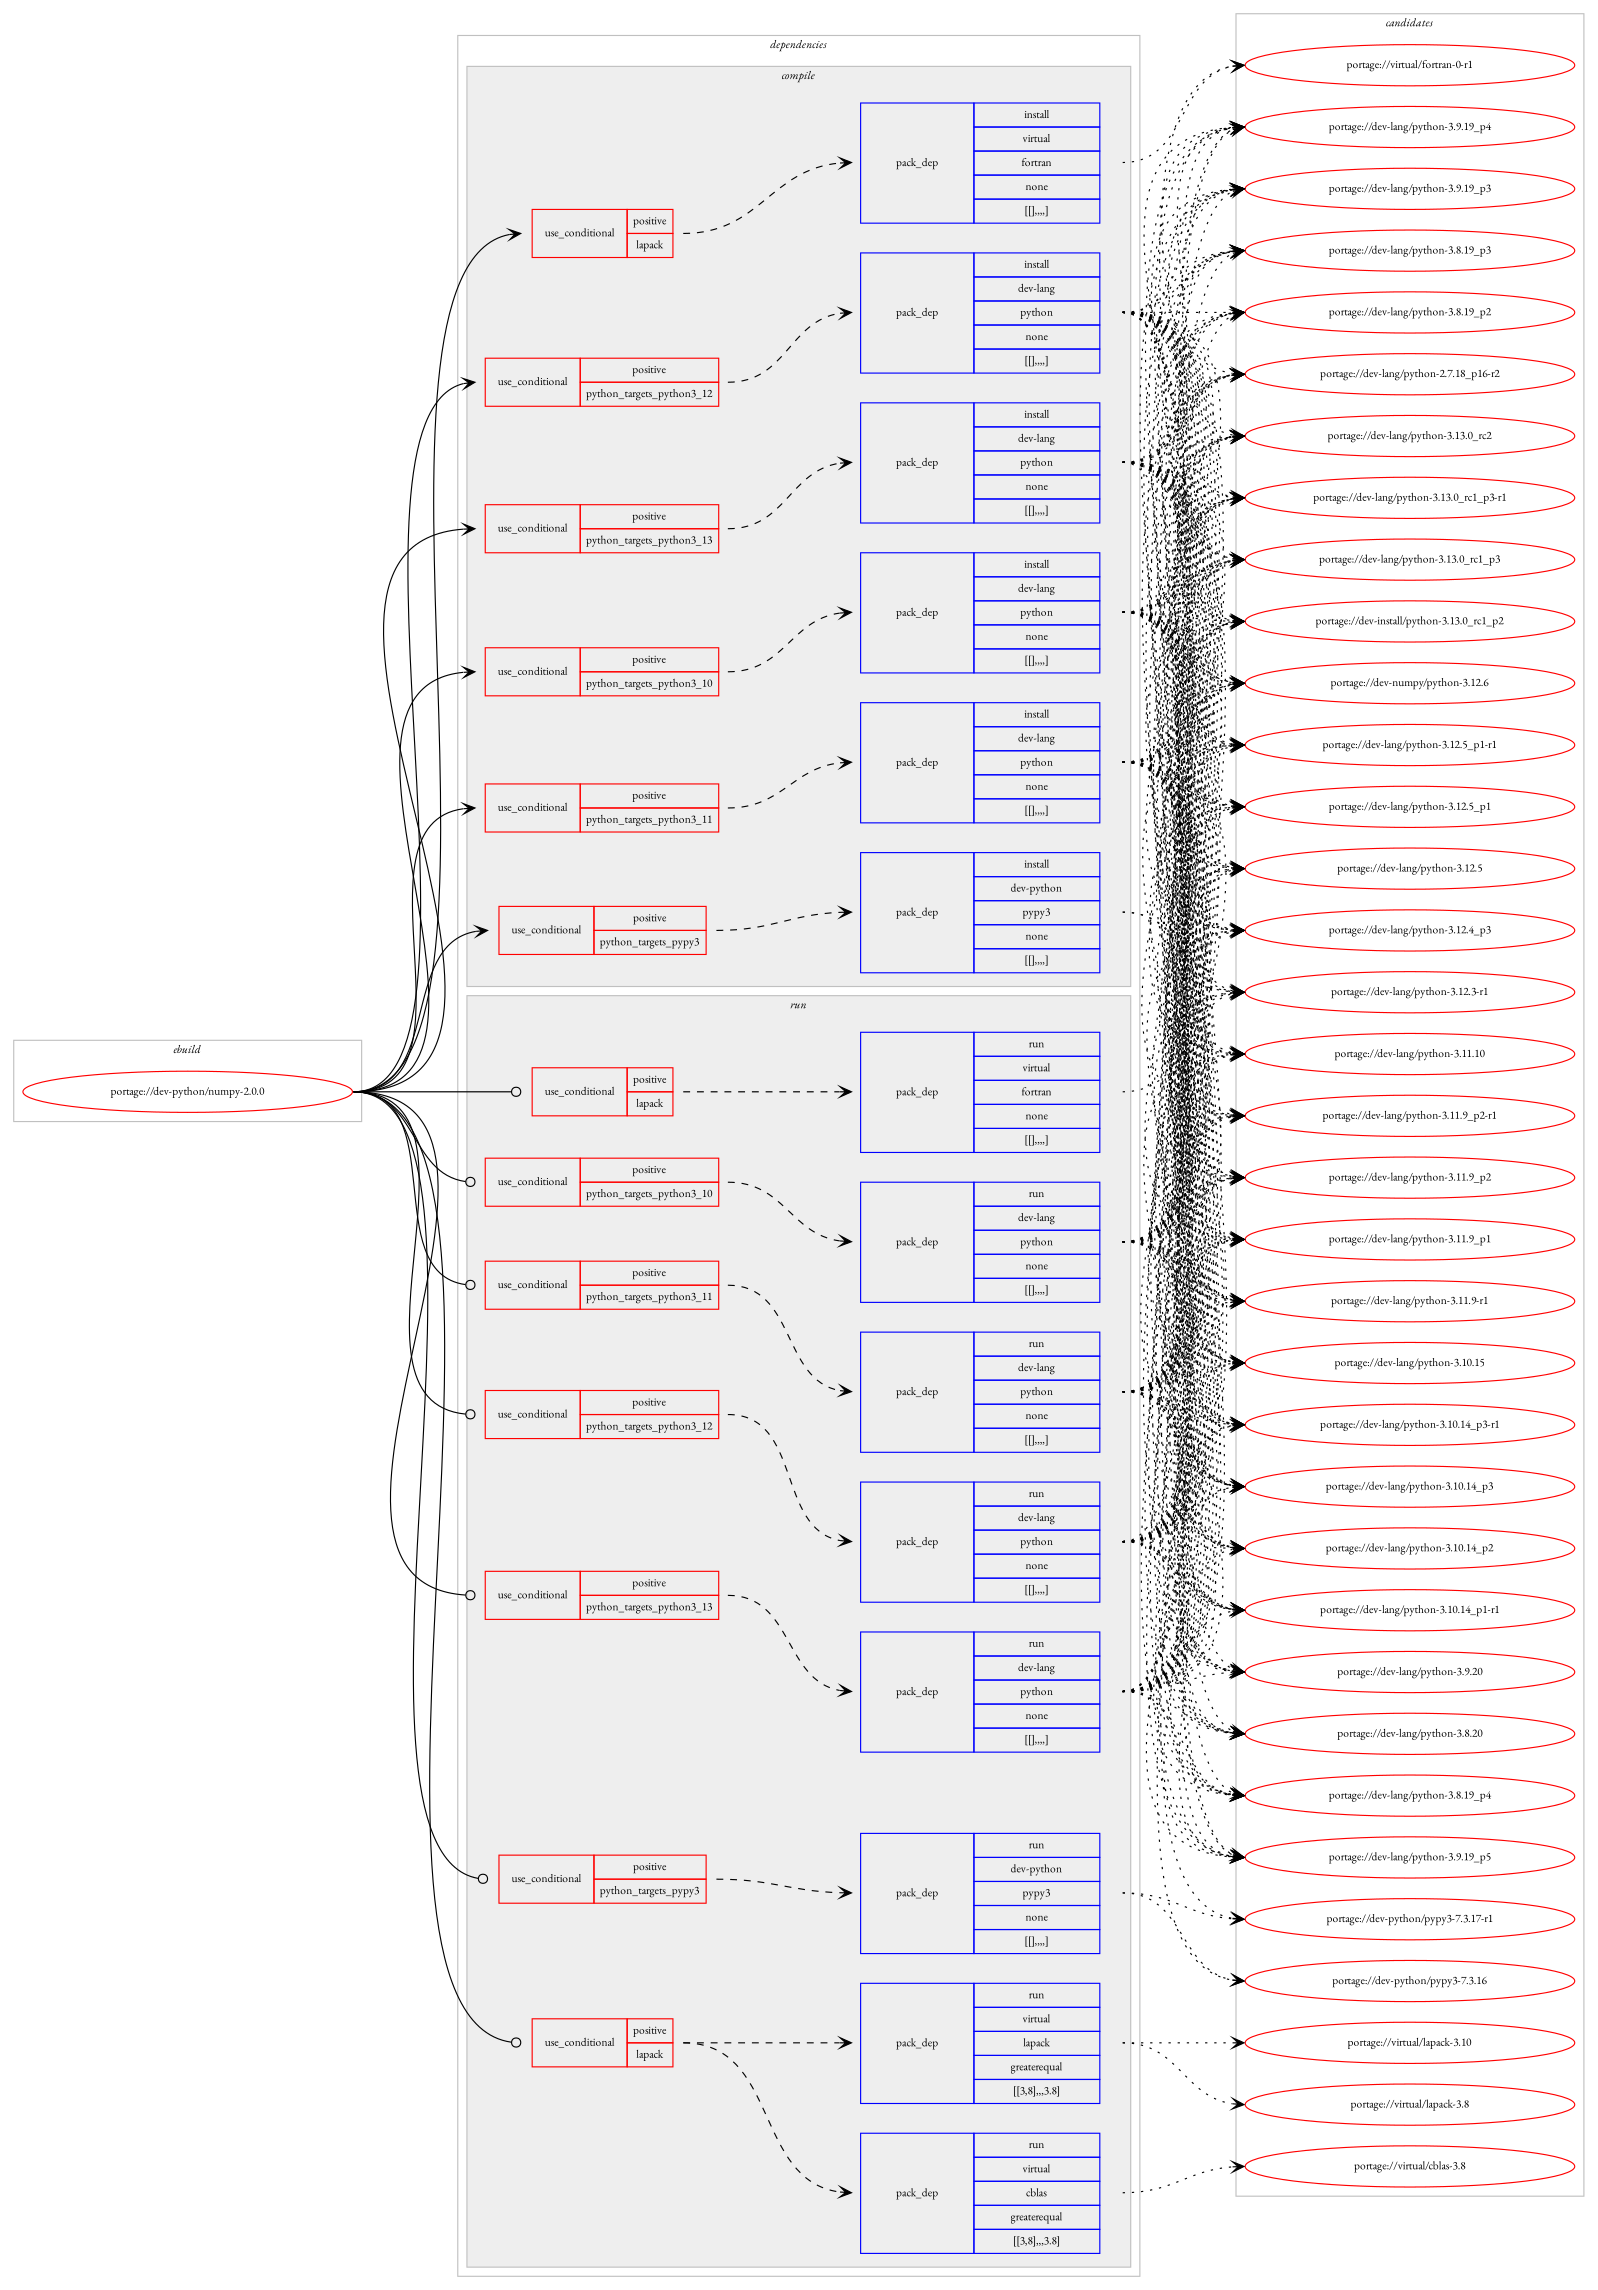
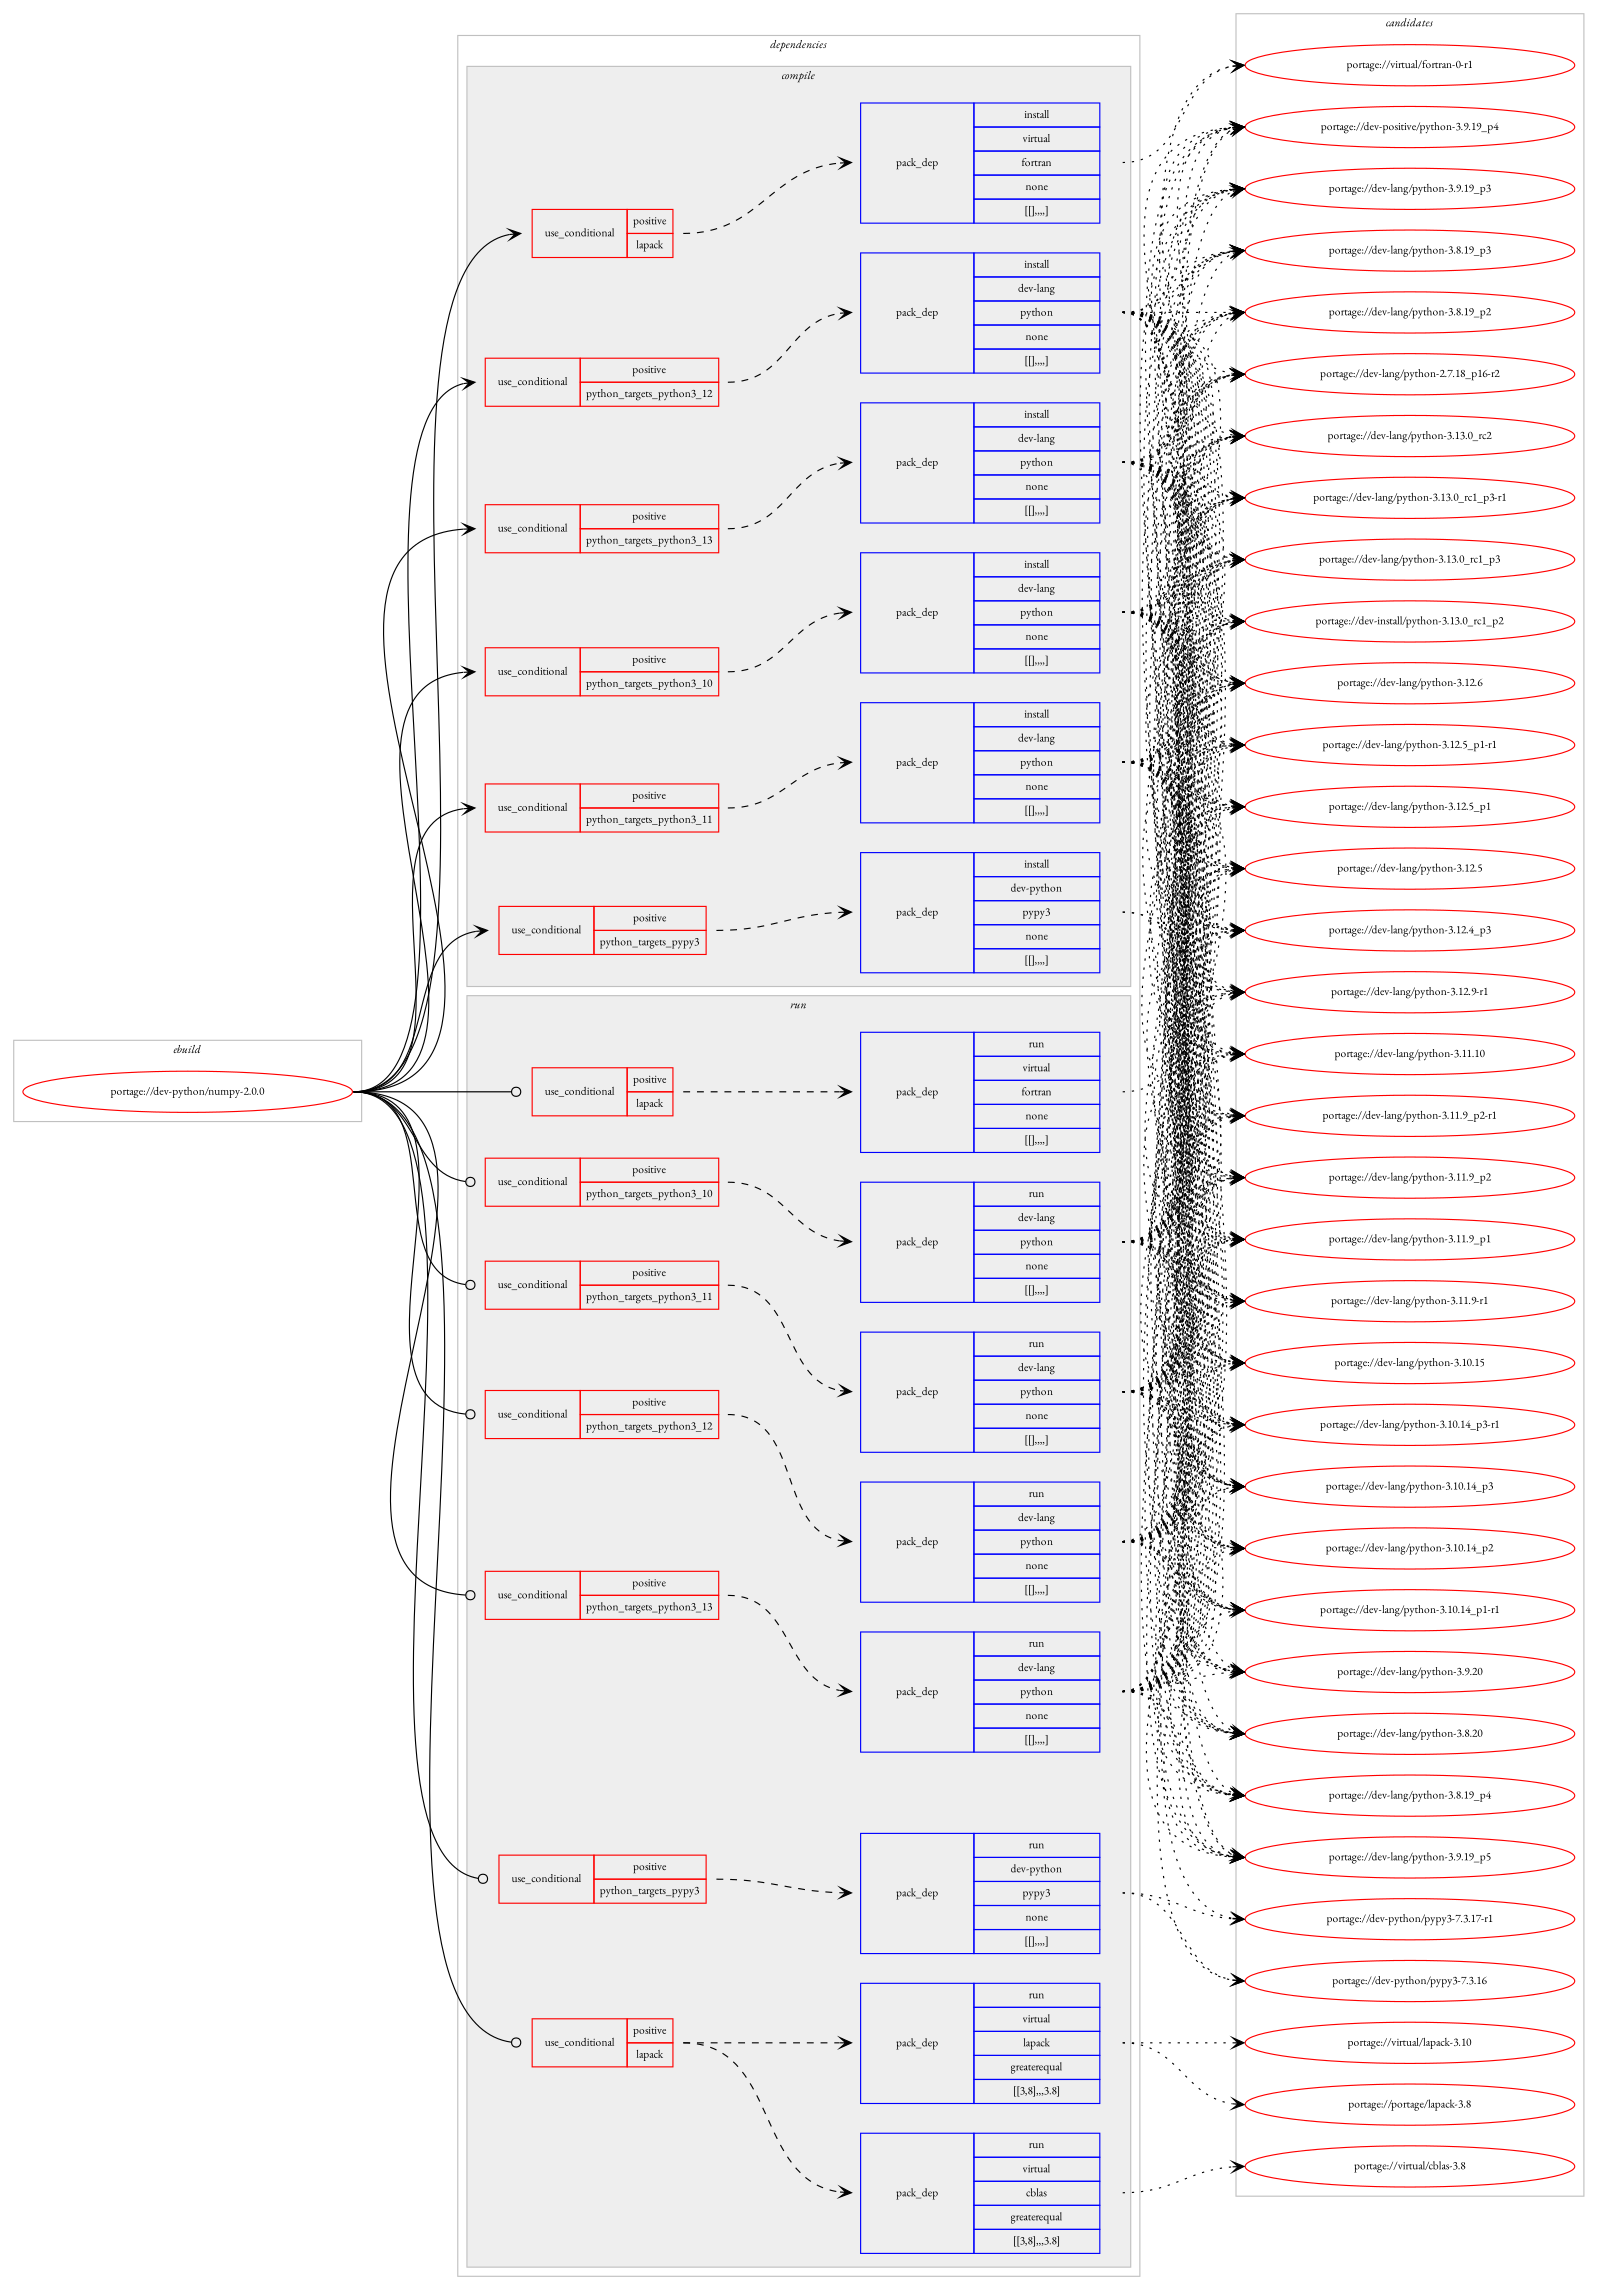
(1410, 127) -> (1410, 127)
(1410, 683) -> (1410, 683)
(1410, 992) -> (1410, 992)
(1410, 2105) -> (1410, 2105)
